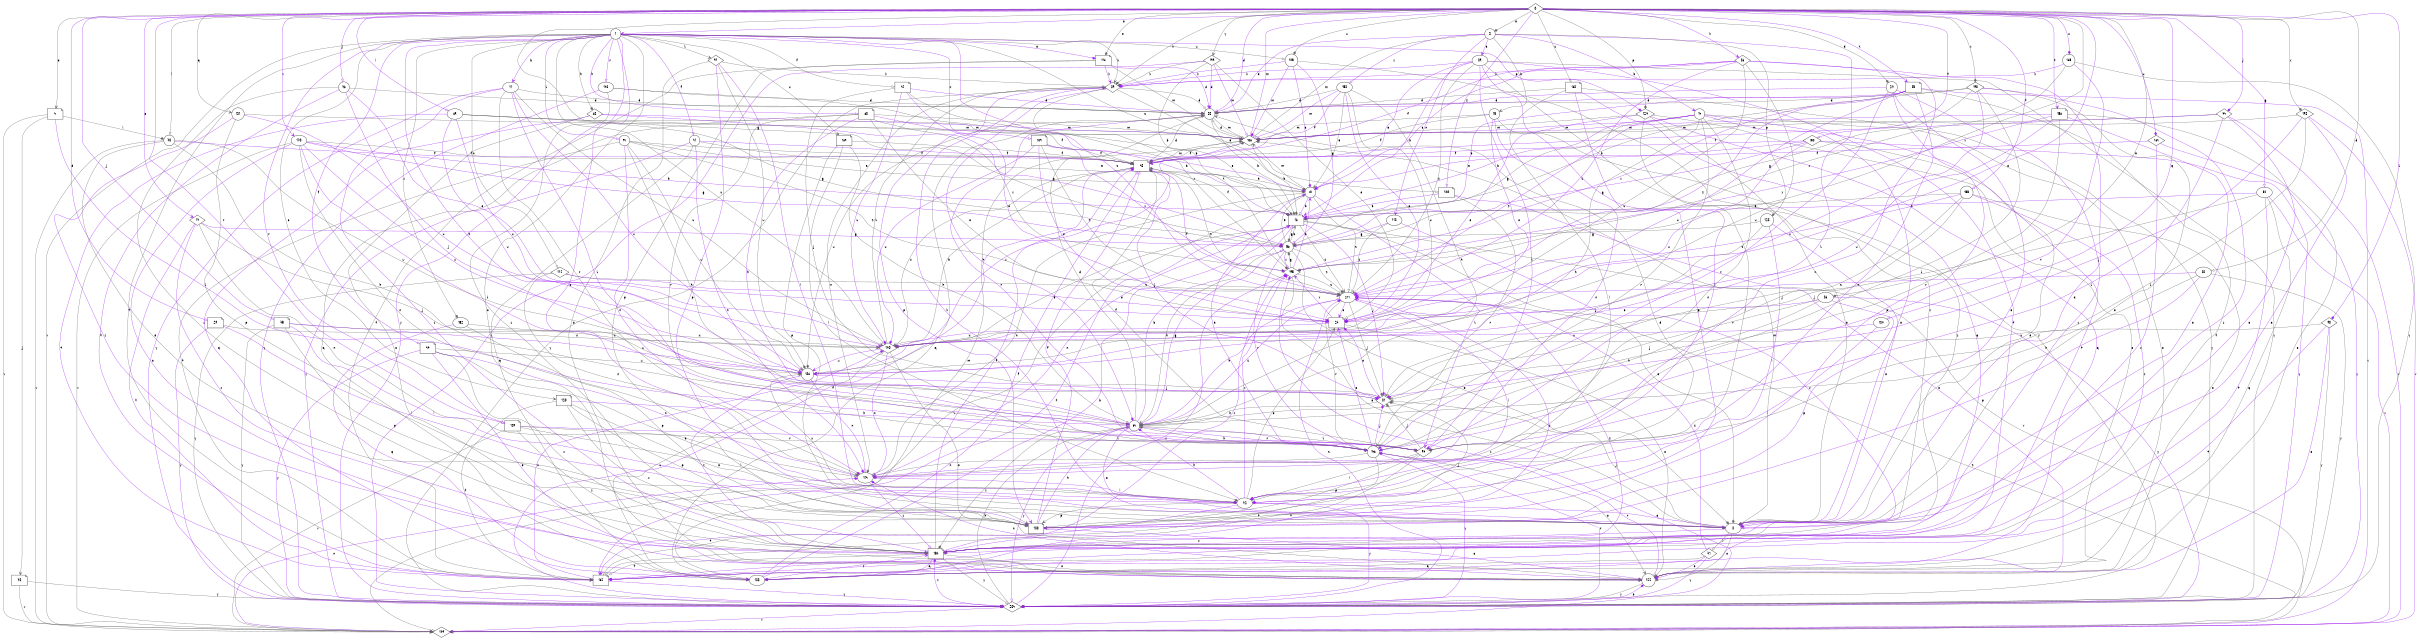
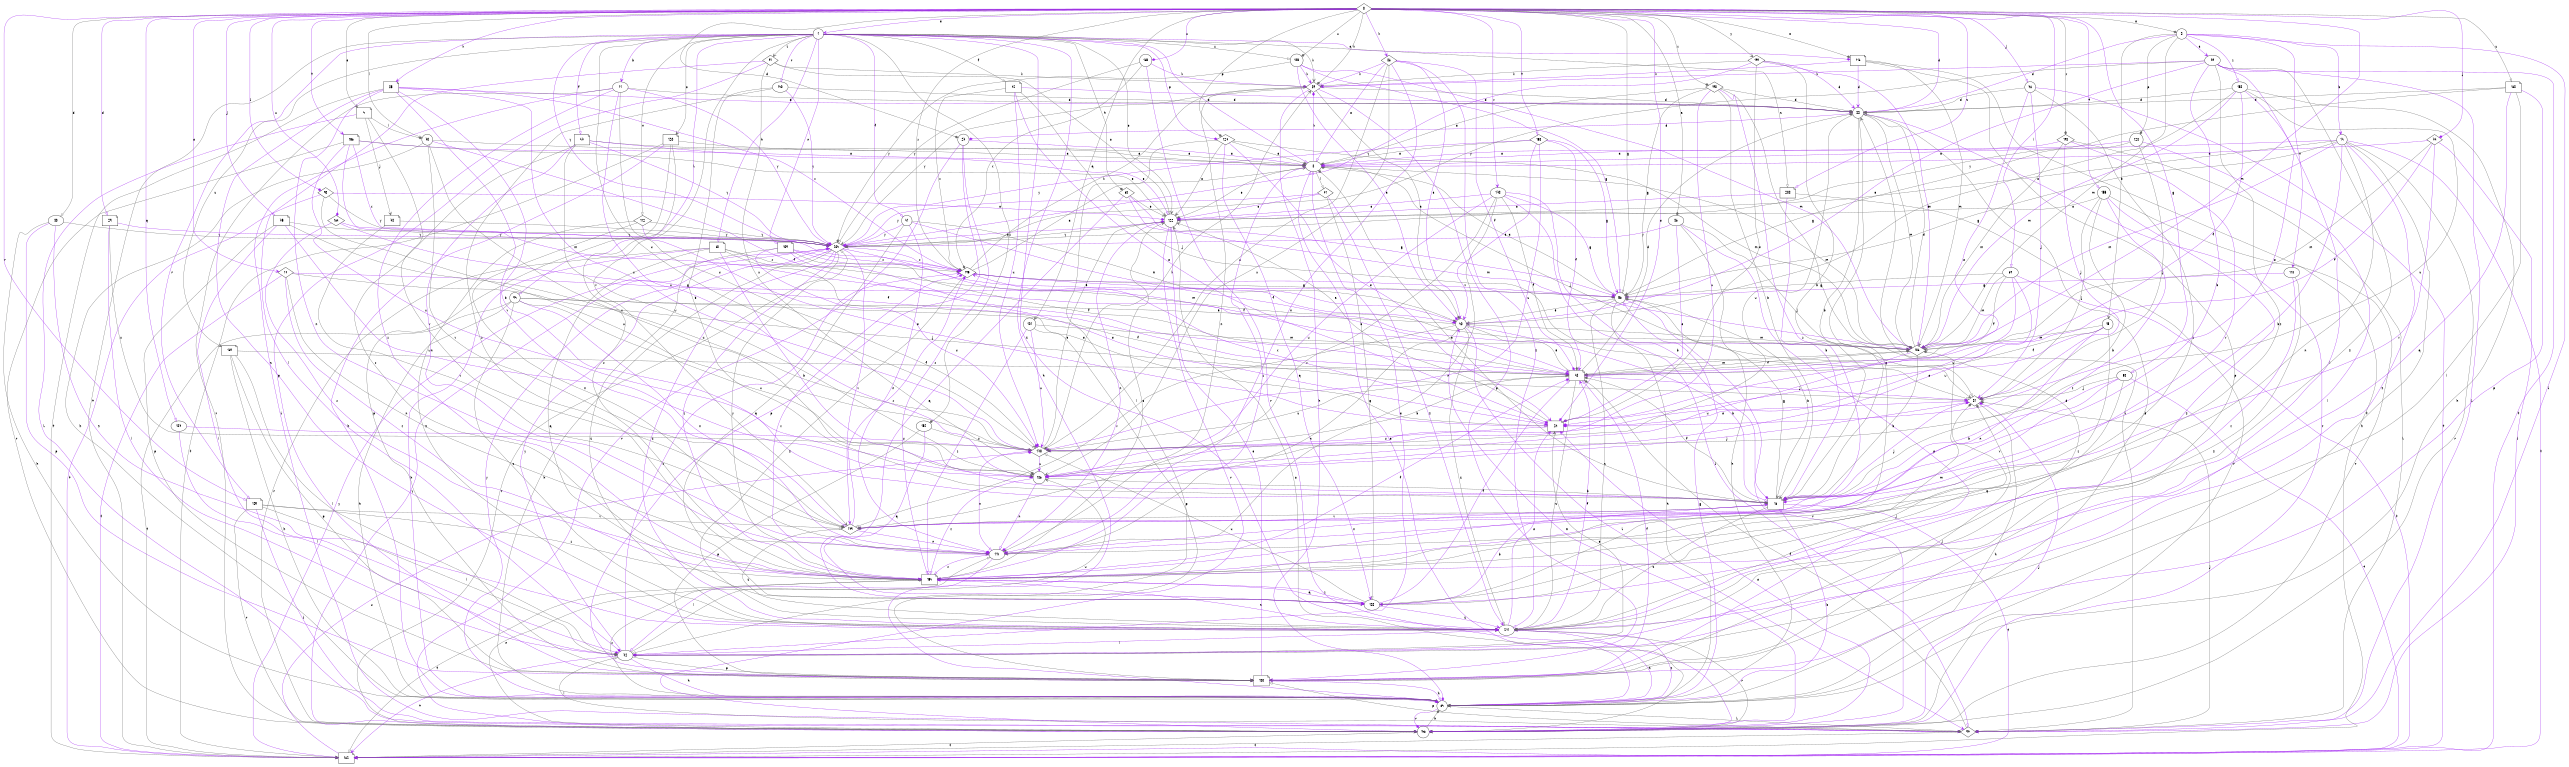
(1569, 94) -> (1457, 129)
(1456, 596) -> (366, 700)
